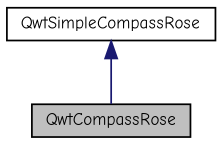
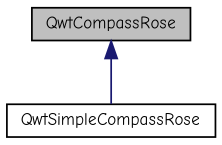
(111, 81) -> (111, 81)
